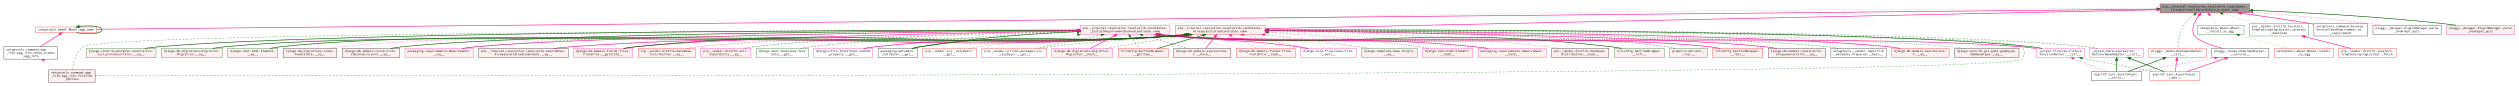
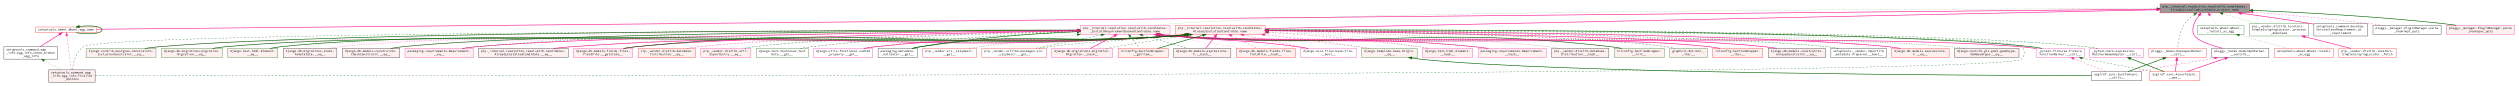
none -> (69, 53)
(53, 65) -> (53, 65)
(2117, 67) -> (1751, 72)
